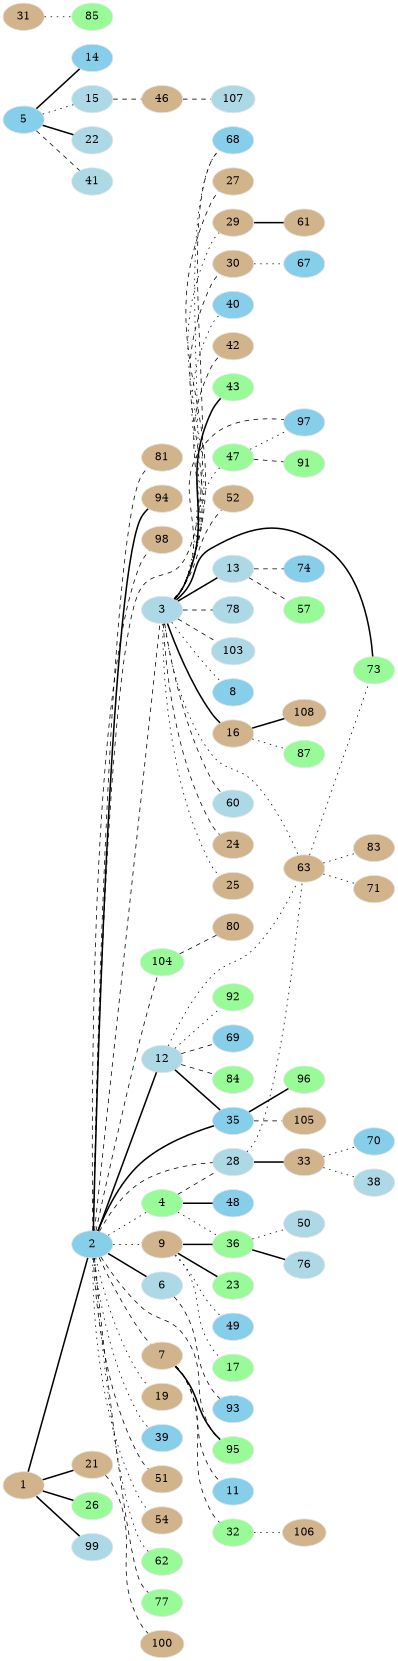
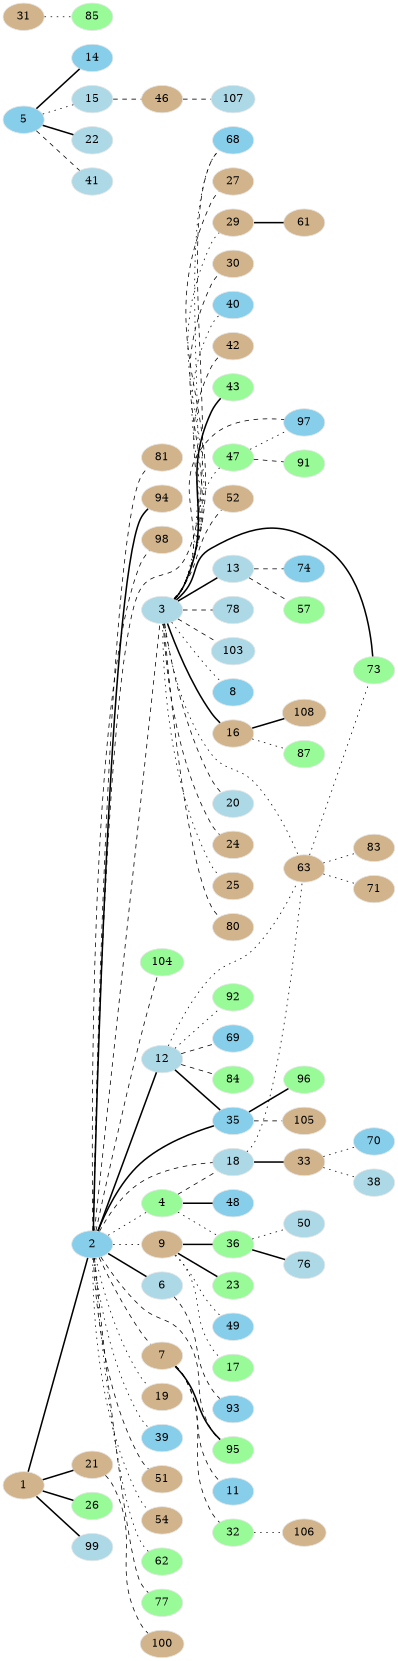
(304, 264) -> none
(233, 804) -> (233, 804)
(198, 945) -> (191, 833)
(233, 1162) -> (233, 1162)
